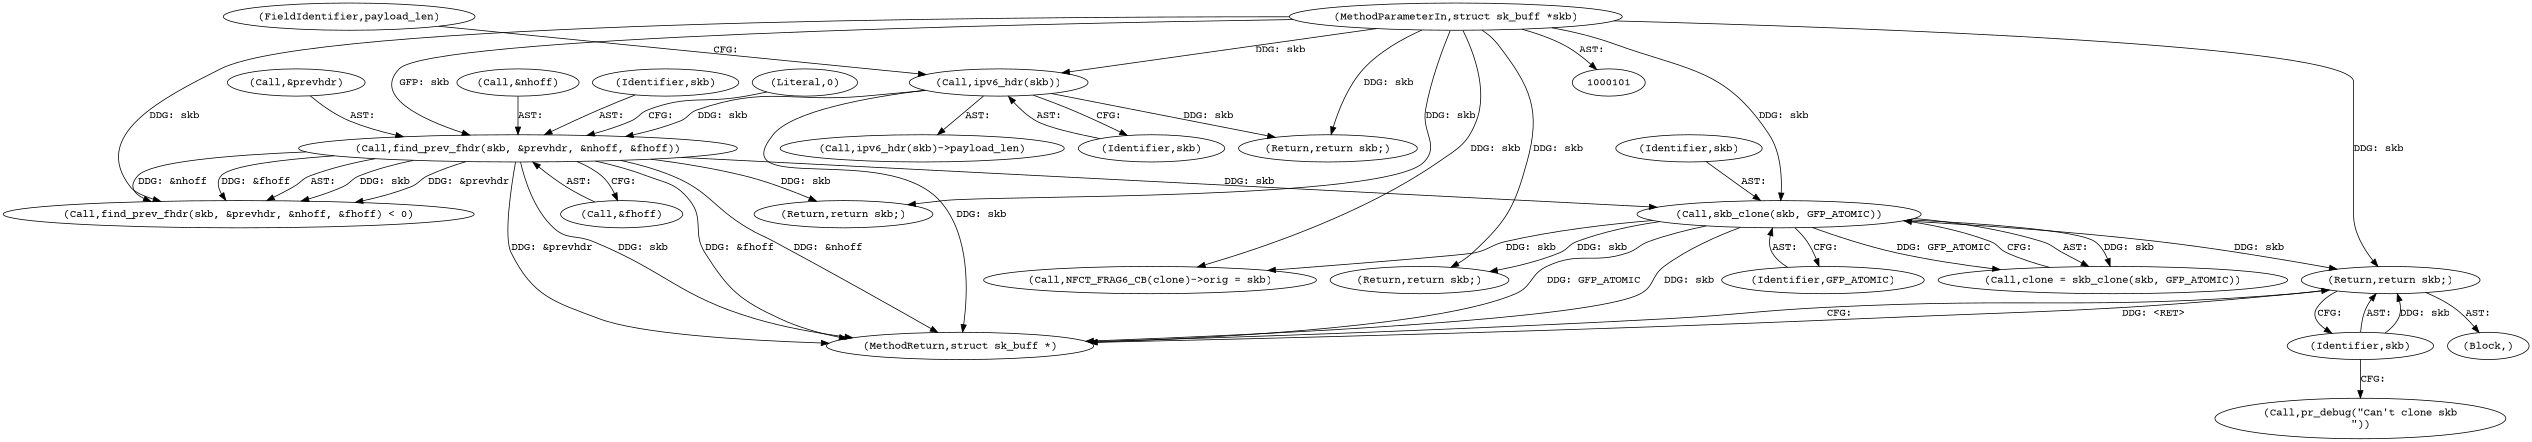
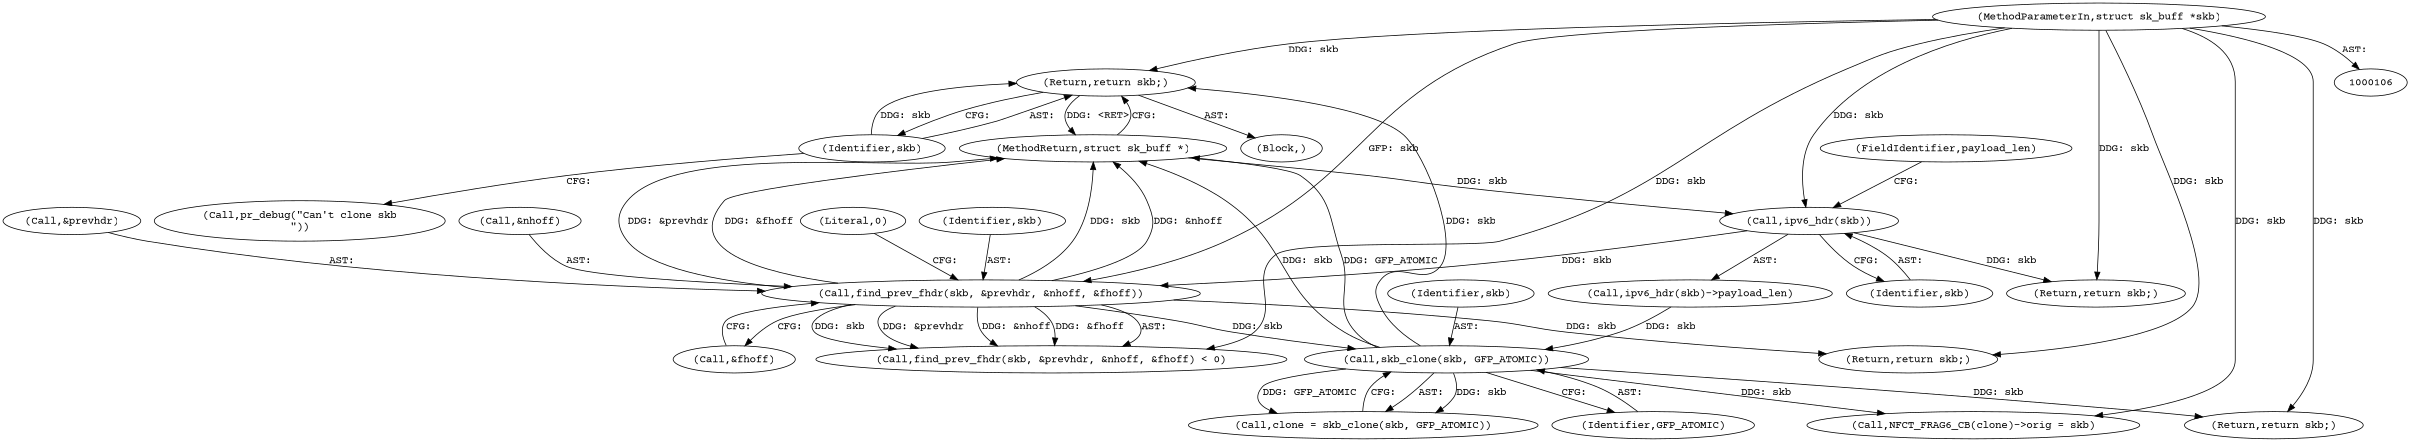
(1700, 73) -> (1620, 332)
(1609, 83) -> (2371, 83)
(864, 172) -> (1457, 187)
(582, 181) -> (742, 326)
